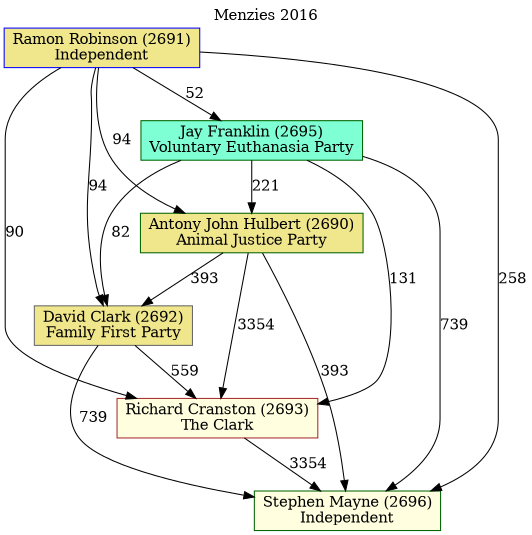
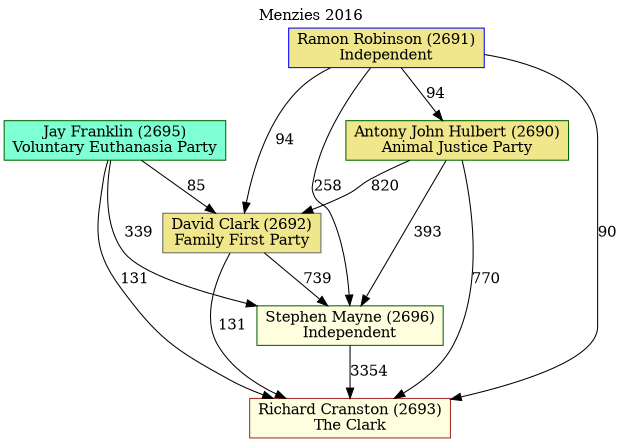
(172, 91) -> none
(252, 181) -> none
(121, 233) -> (197, 187)
(205, 279) -> (385, 187)
(256, 326) -> (486, 279)
(455, 326) -> (139, 233)
(185, 372) -> (233, 326)
(278, 461) -> (350, 367)
